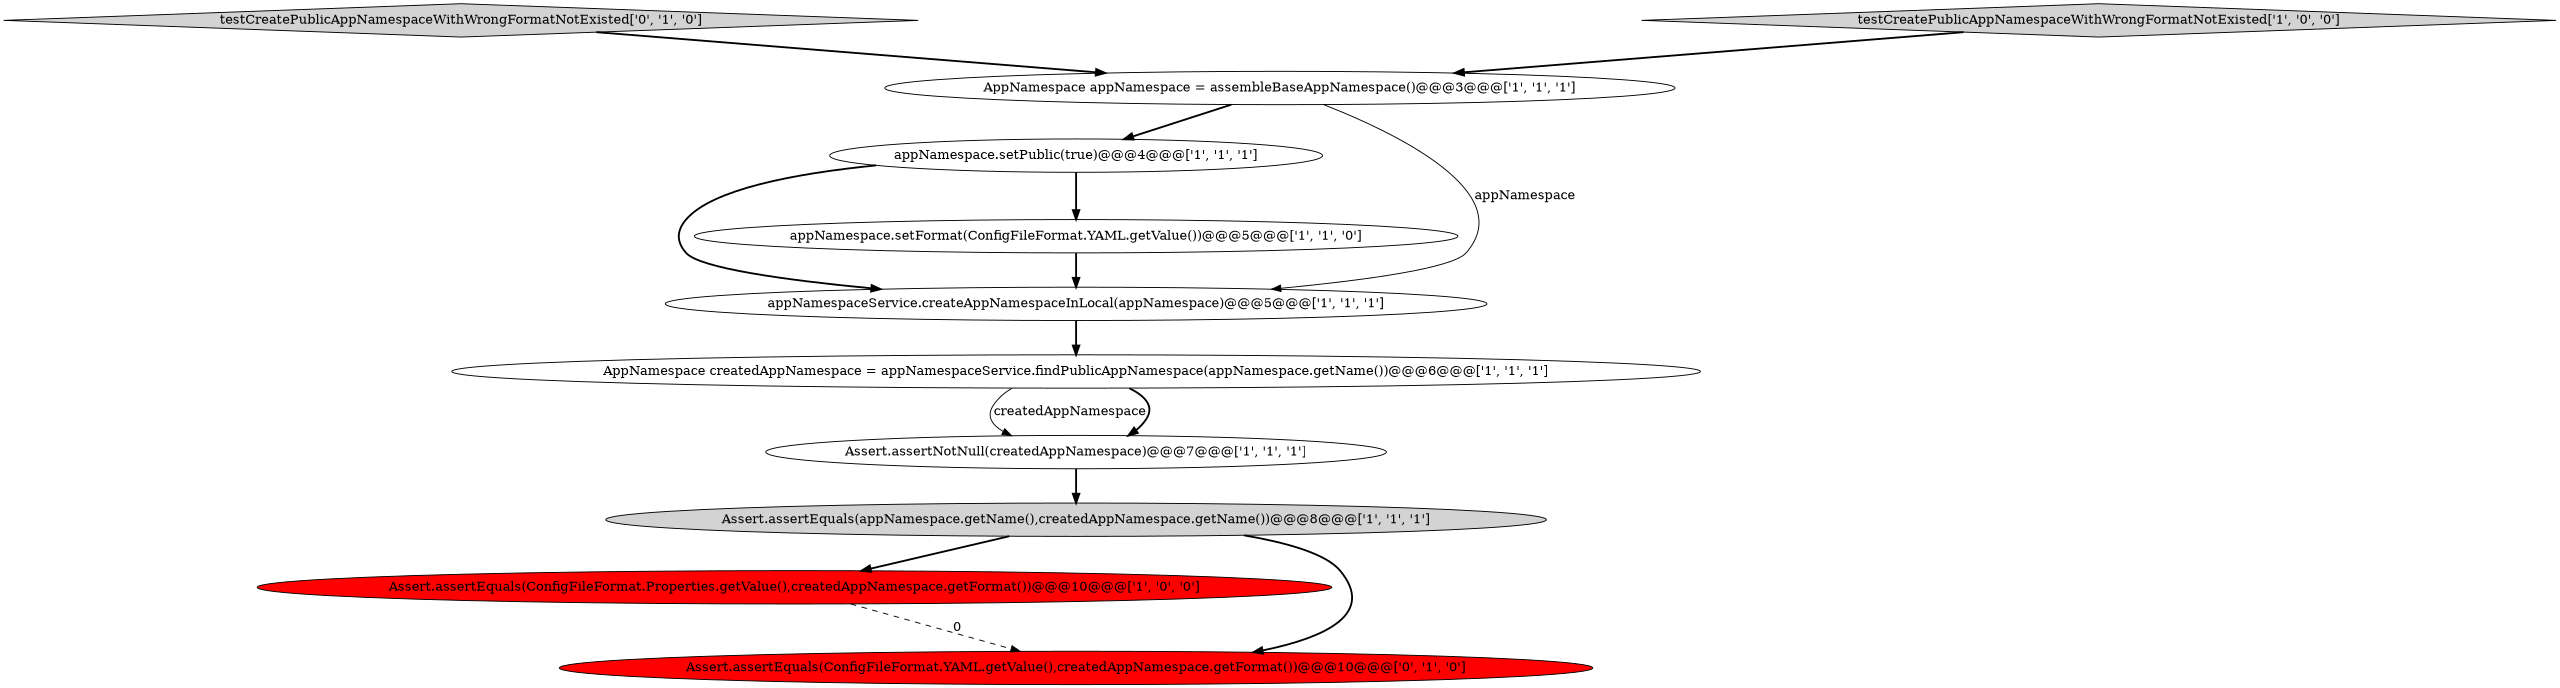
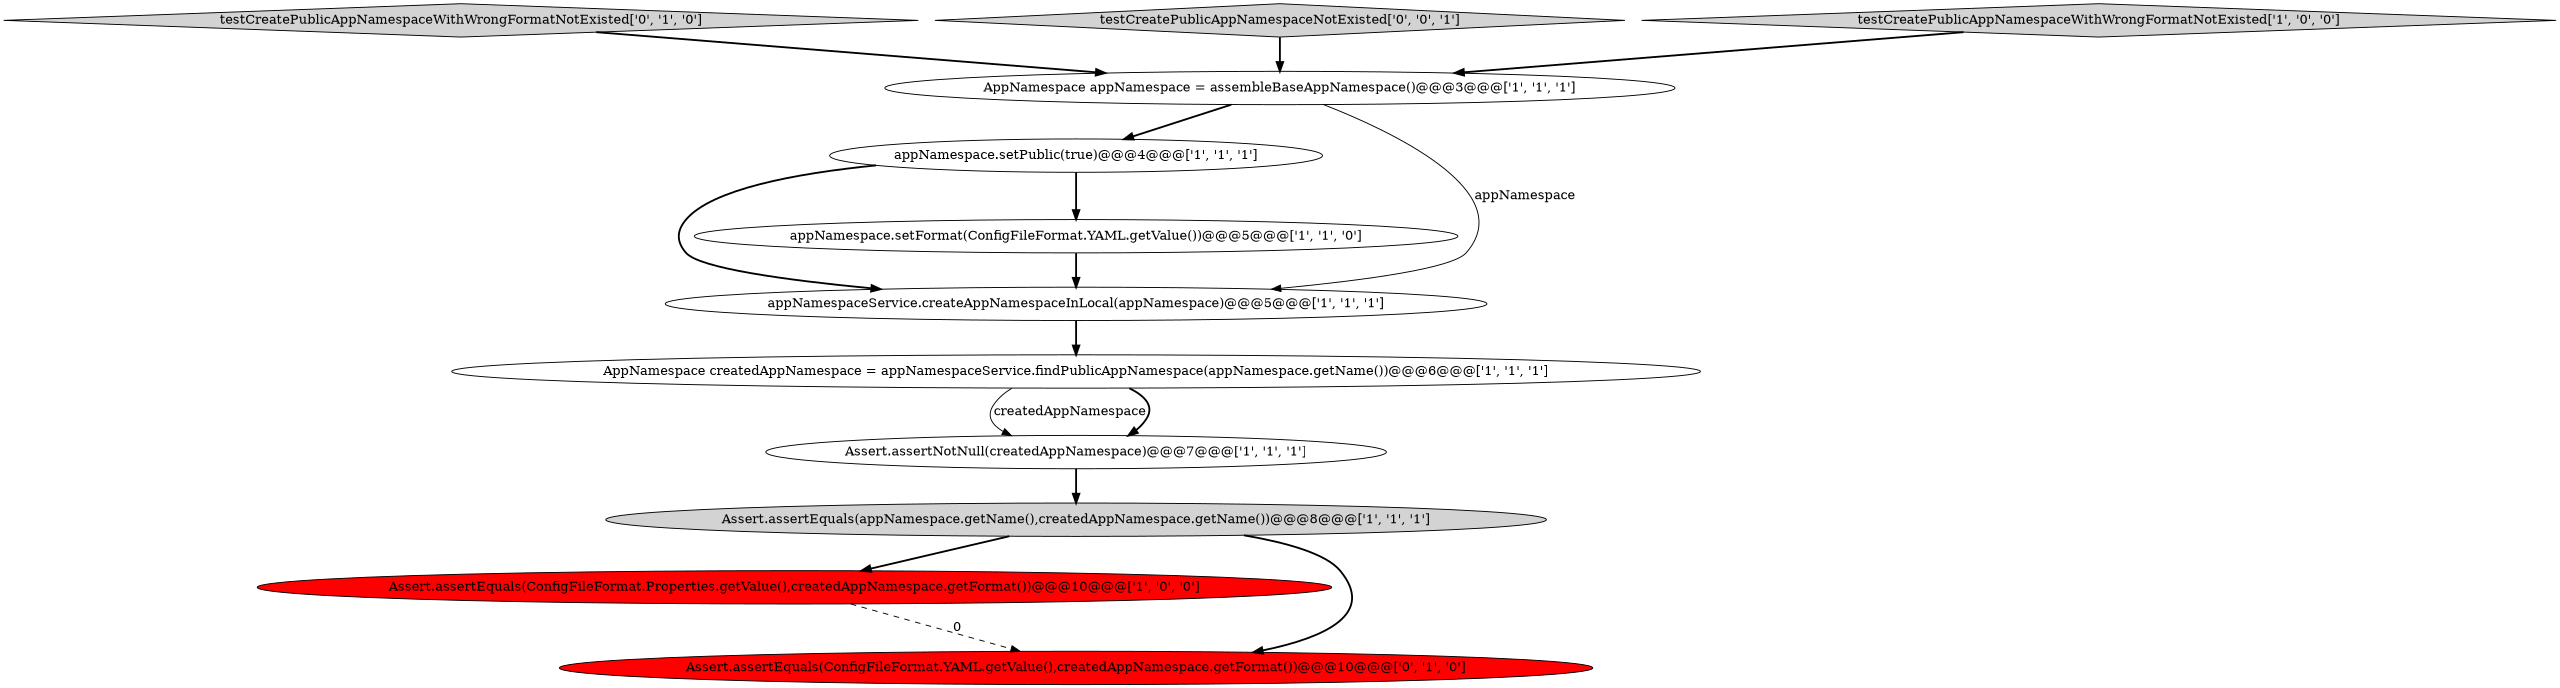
none -> (1280, 20)
